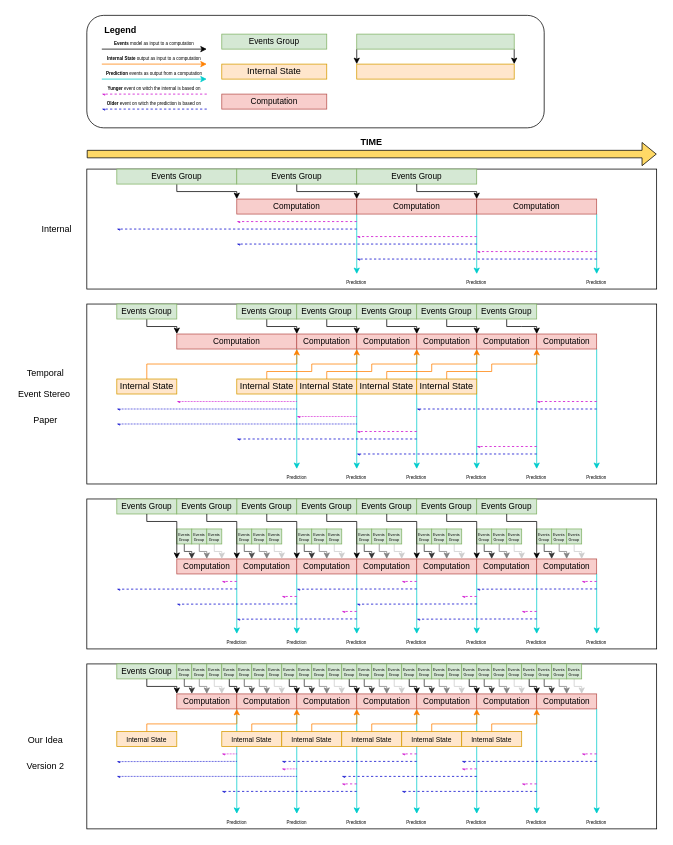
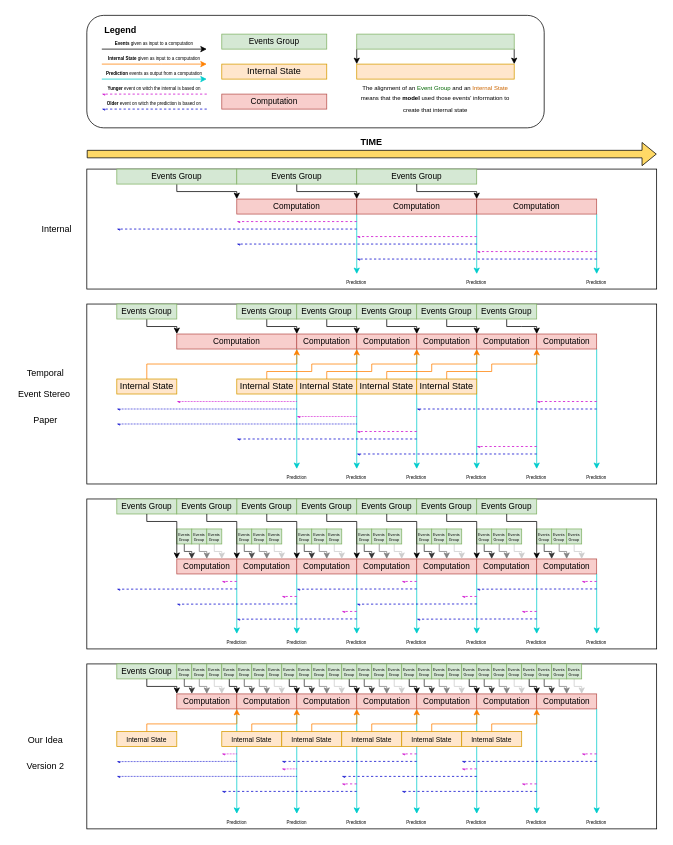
(154, 36) -> (154, 36)
(154, 46) -> (154, 46)
none -> (435, 98)
